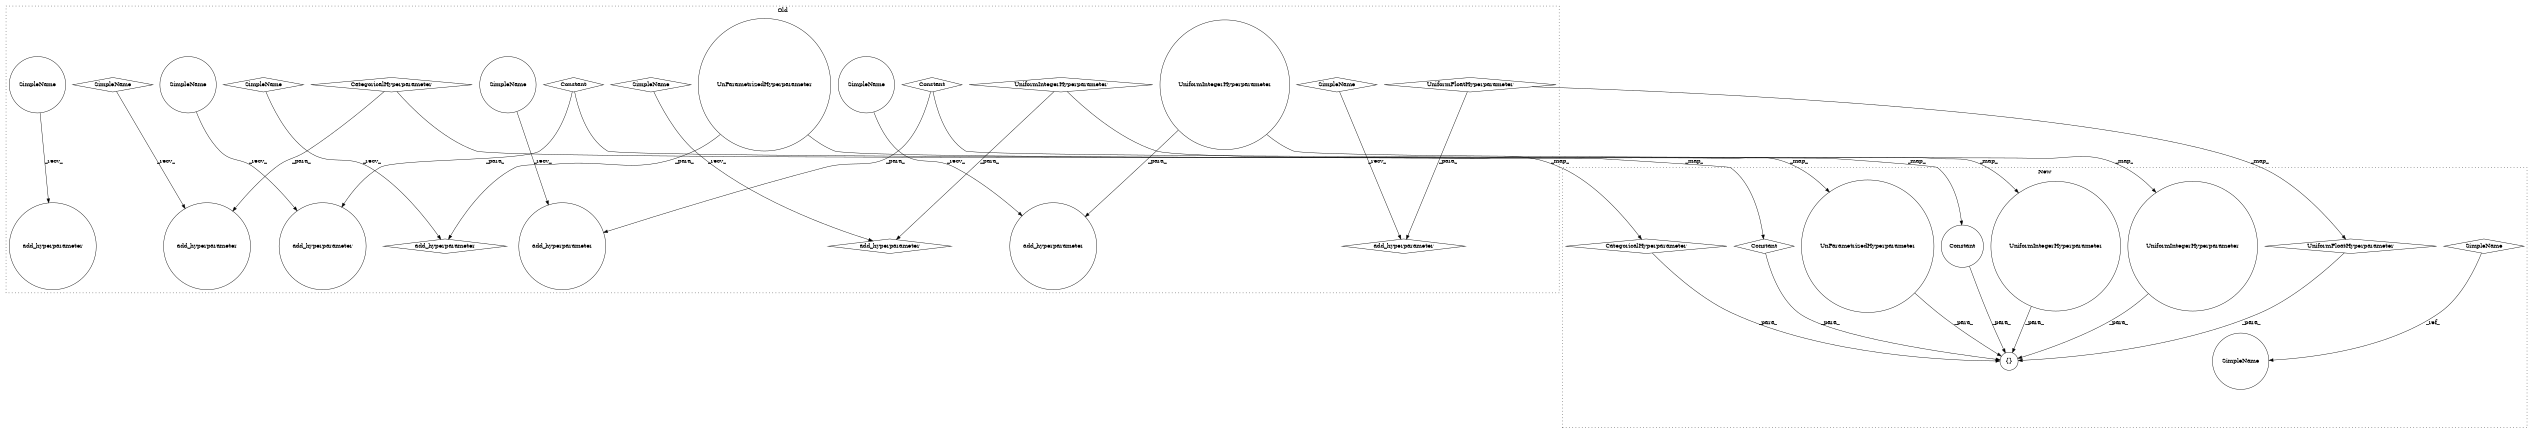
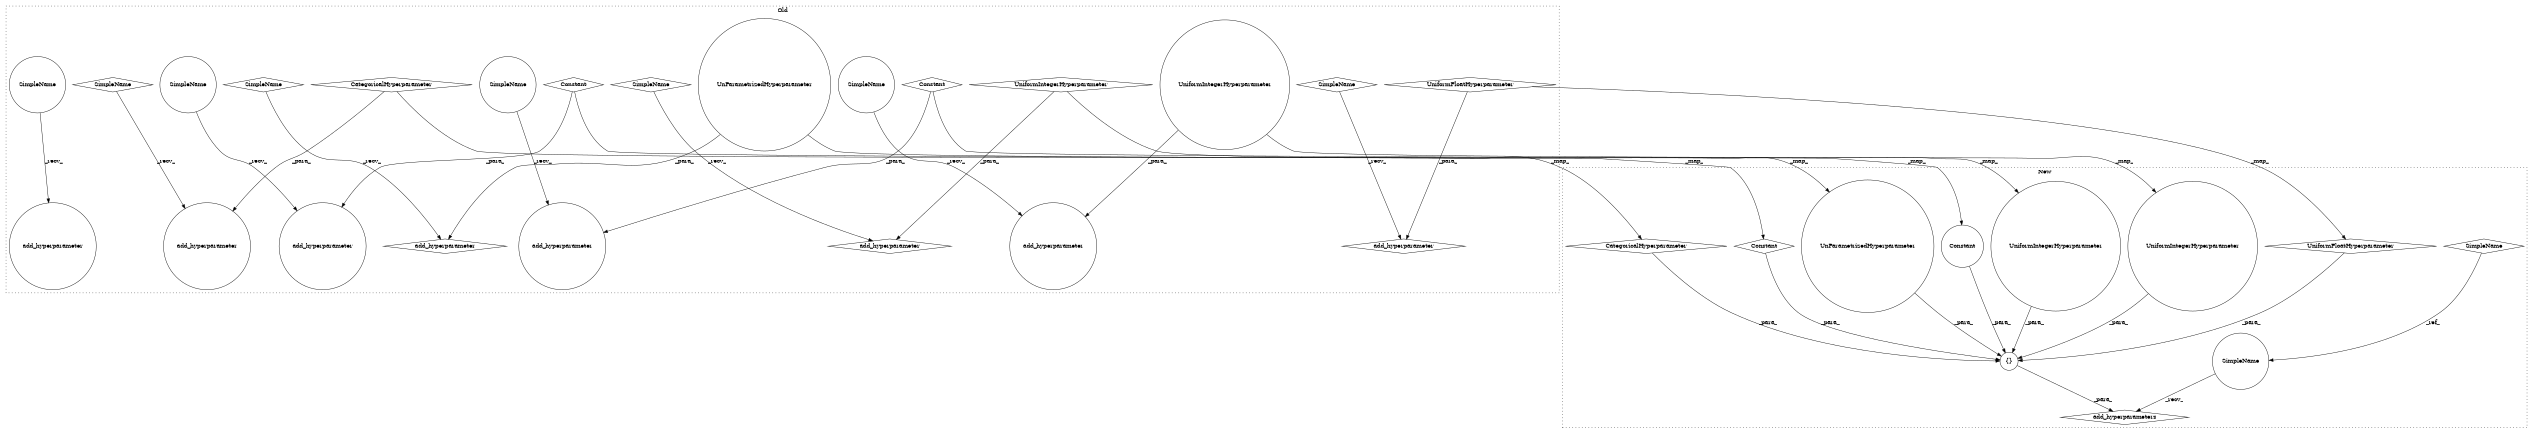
none -> (2125, 417)
